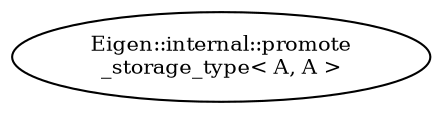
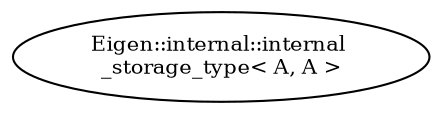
(221, 57) -> (221, 57)
